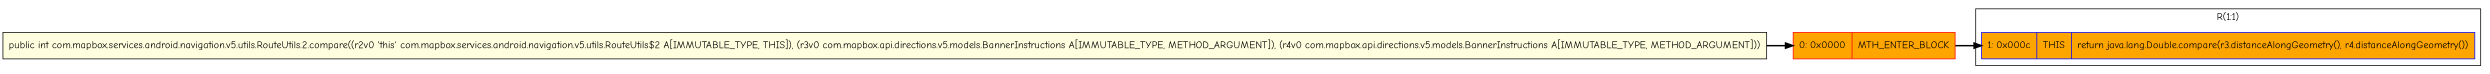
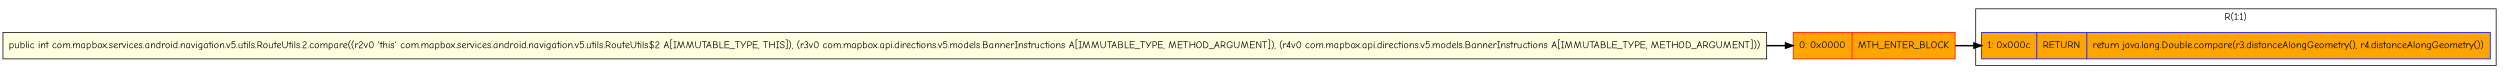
(2054, 45) -> (2062, 45)
